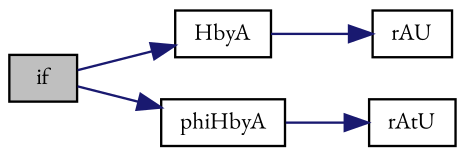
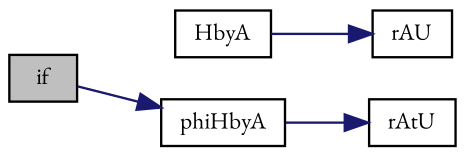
(115, 61) -> none
